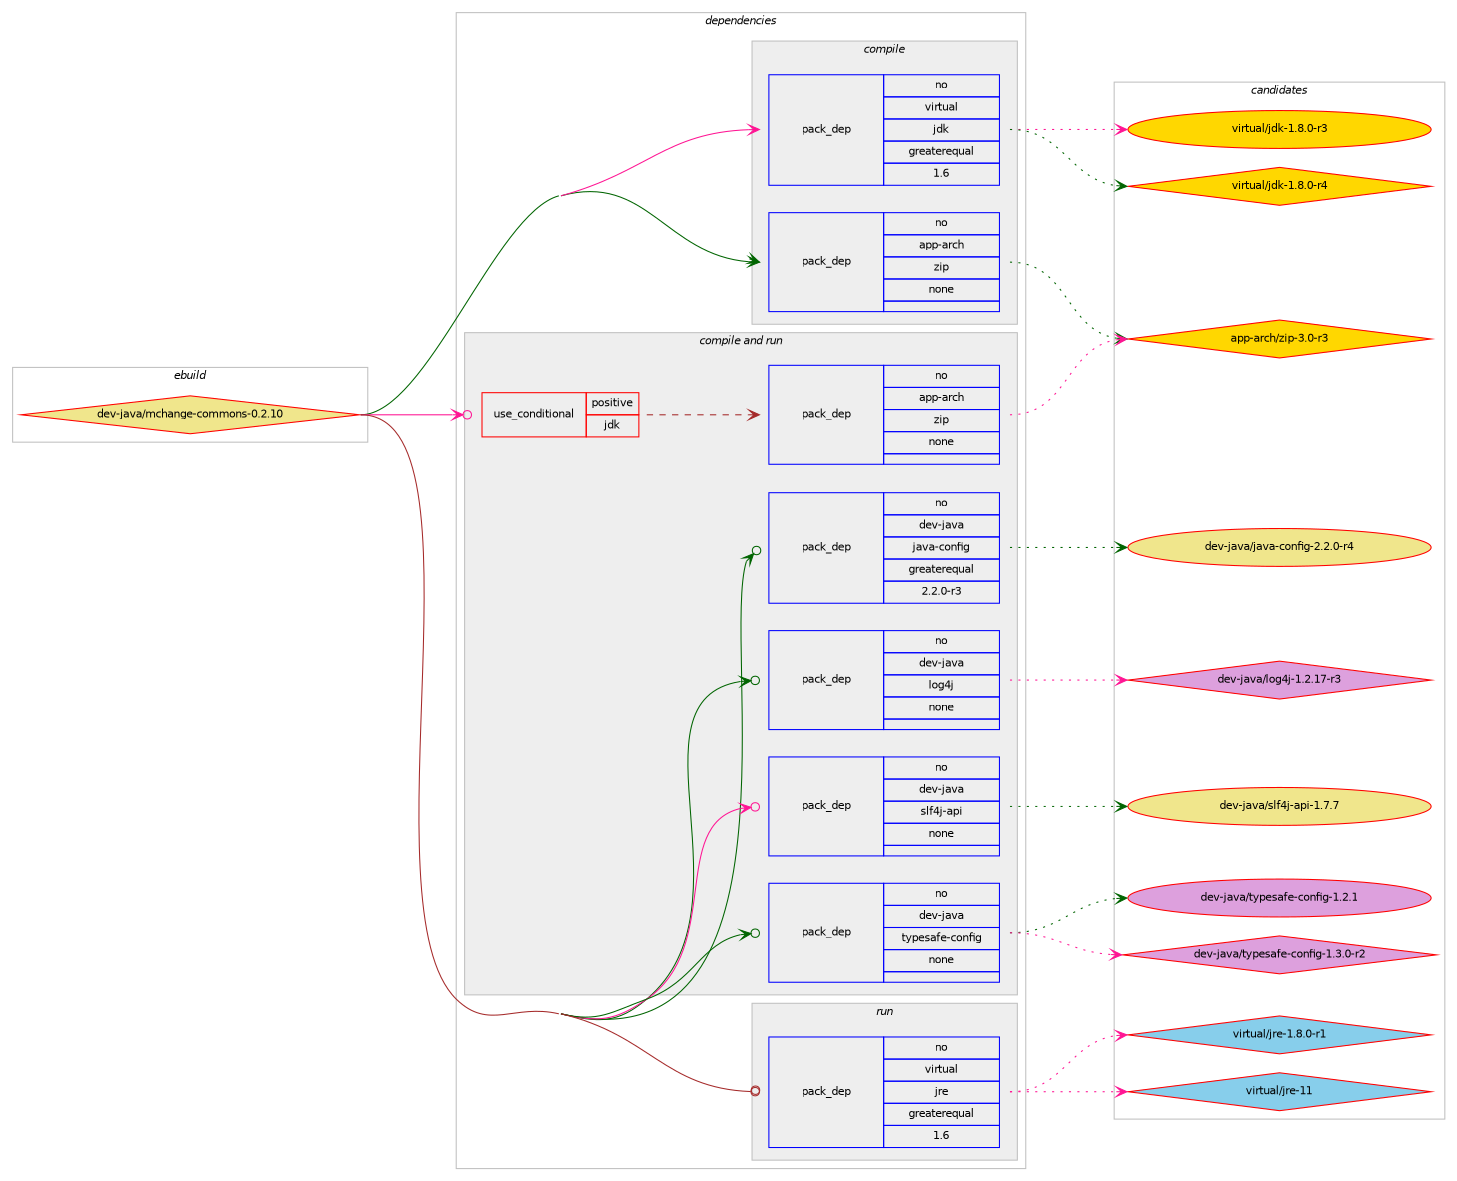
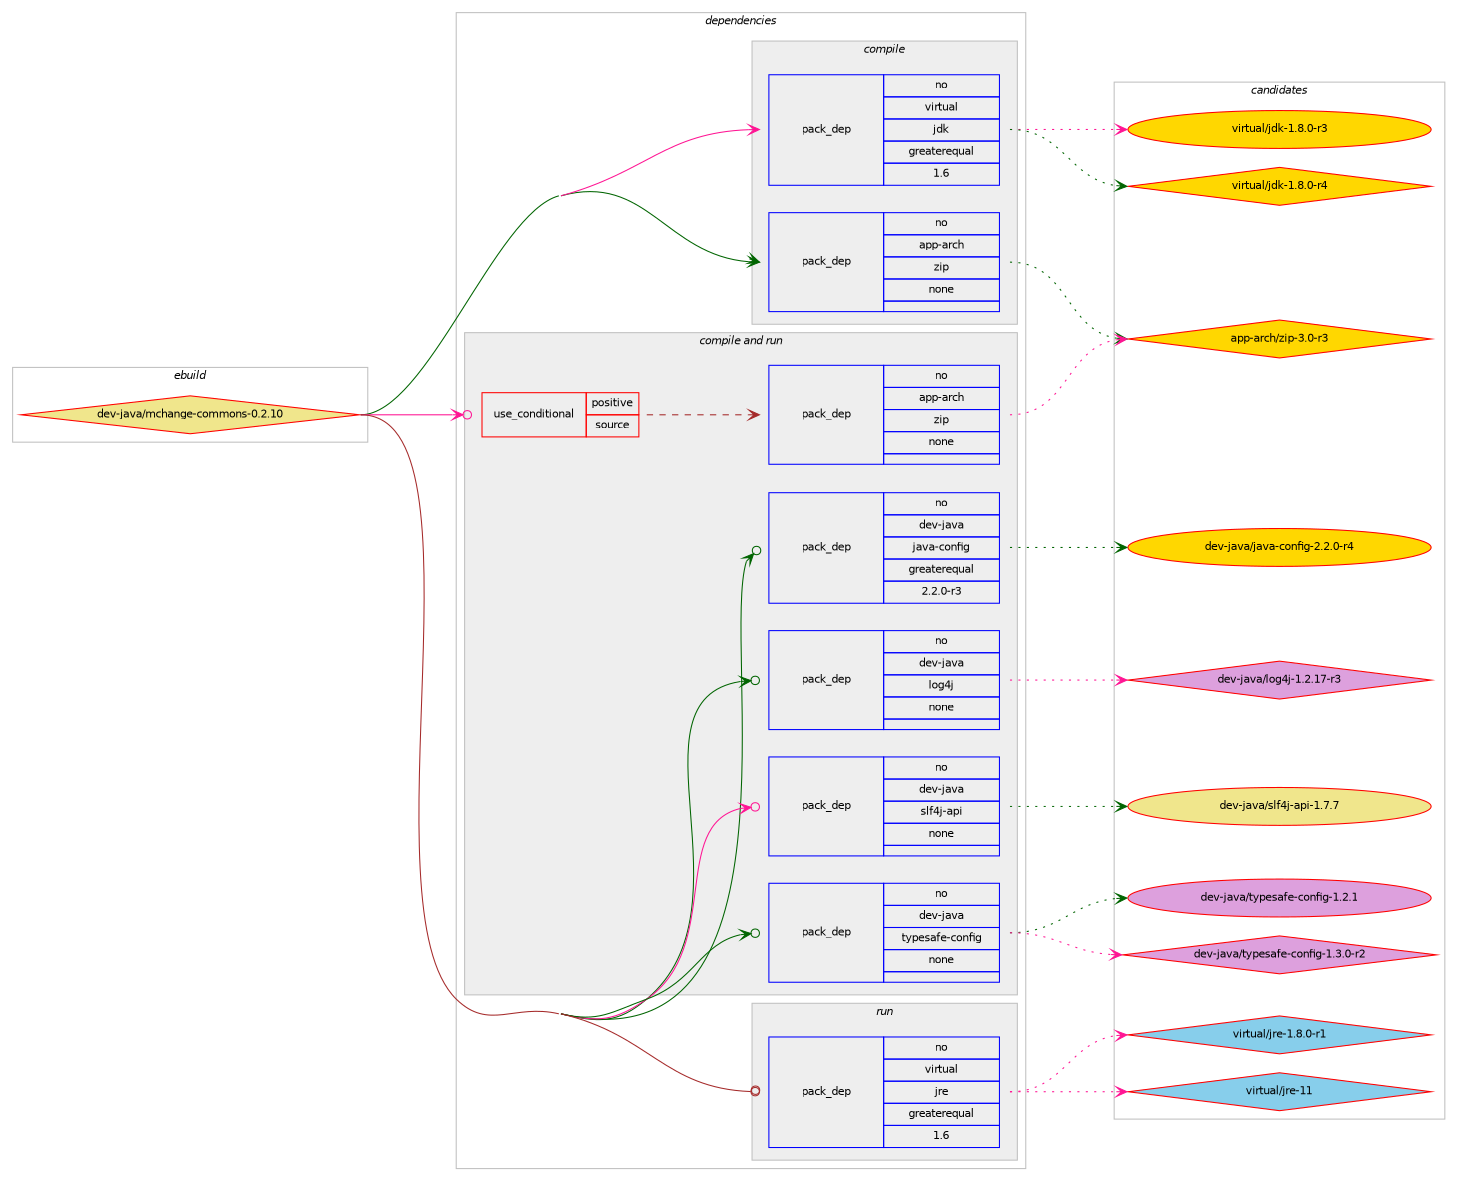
(613, 425) -> (613, 425)
(1280, 547) -> (1280, 547)
